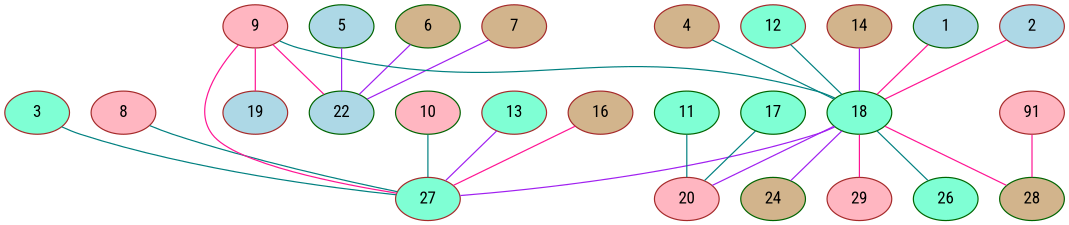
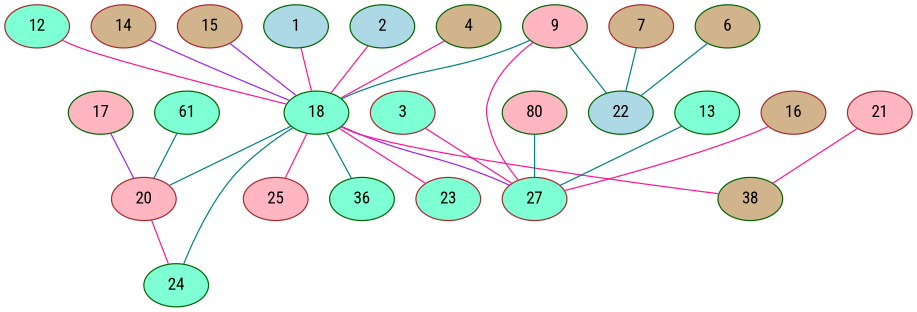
none -> (210, 26)
(255, 26) -> (555, 26)
(342, 26) -> none
(687, 26) -> (469, 26)
(1032, 26) -> (382, 26)
(440, 64) -> (631, 69)
(298, 69) -> (588, 70)
(773, 69) -> (393, 69)
(816, 69) -> (173, 75)
(381, 73) -> (674, 69)
(123, 113) -> none
(255, 113) -> none
(428, 113) -> (535, 113)
(514, 113) -> (707, 113)
(687, 113) -> (187, 113)
(773, 113) -> (101, 113)
(1032, 113) -> (880, 113)
(739, 147) -> (122, 156)
(471, 156) -> (621, 156)
(773, 156) -> (230, 156)
(816, 156) -> (226, 186)
(227, 170) -> (456, 148)
none -> (448, 199)
(773, 199) -> (176, 285)
(859, 199) -> (276, 199)
(946, 199) -> (362, 199)
(1032, 199) -> (750, 199)
none -> (160, 242)
